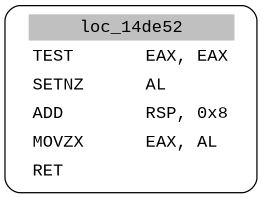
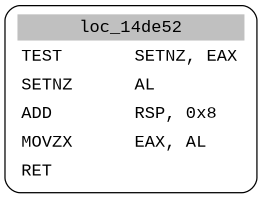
(130, 56) -> (130, 56)
